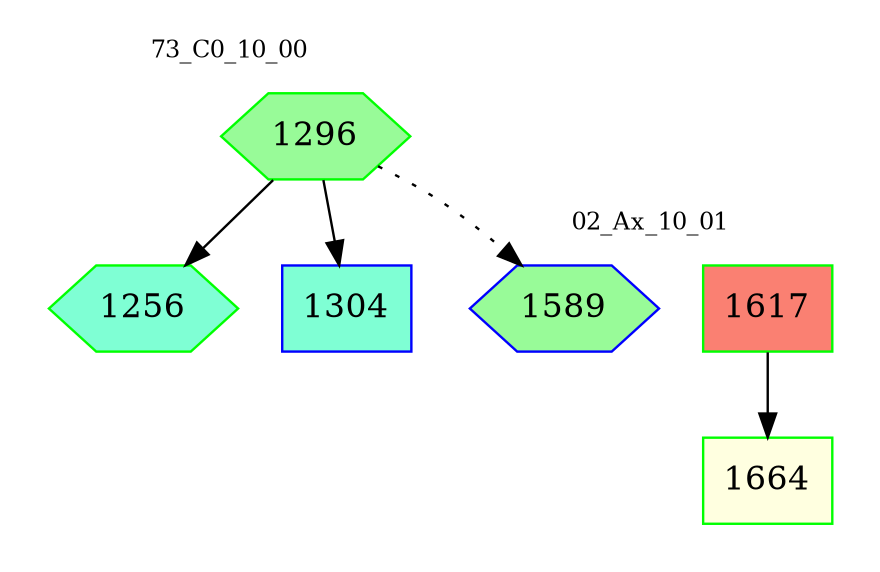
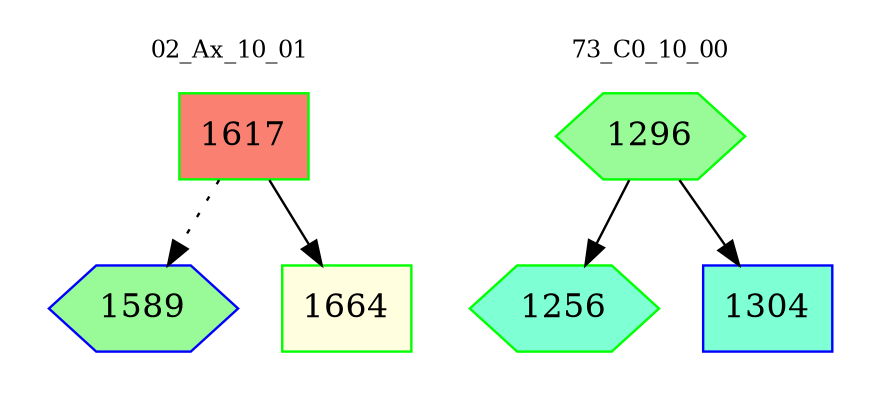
(465, 219) -> (200, 212)
